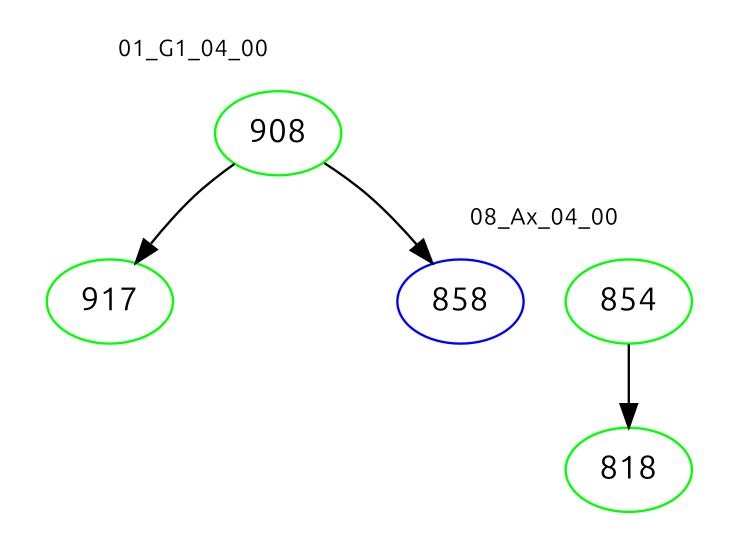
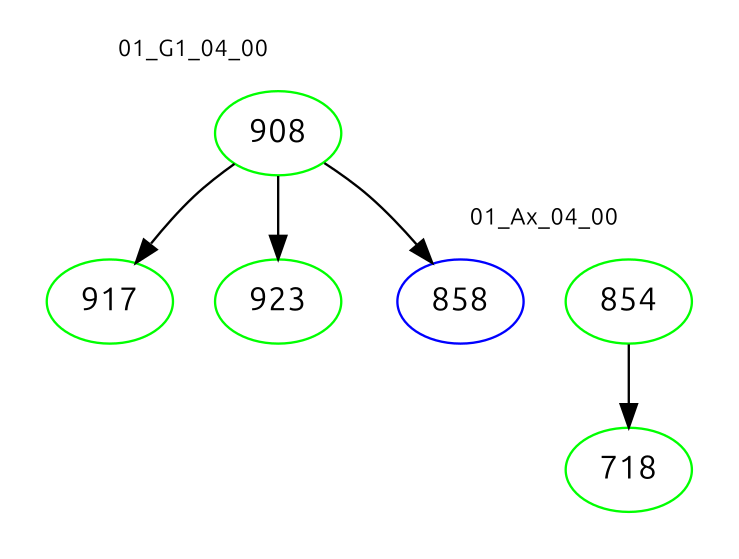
(545, 219) -> (545, 219)
none -> (278, 302)
(629, 470) -> (629, 470)
